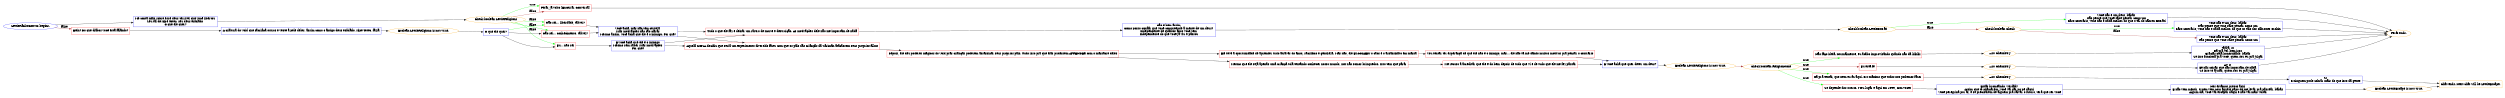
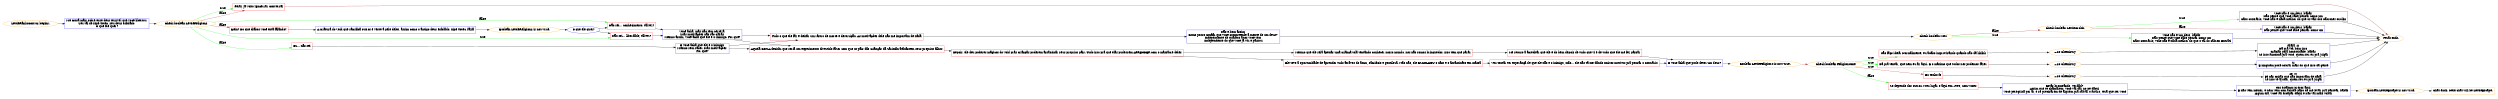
(1492, 8) -> (1340, 6)
(532, 20) -> (483, 37)
(30, 26) -> (30, 24)
(524, 27) -> (603, 32)
(62, 28) -> (219, 26)
(1868, 29) -> (1933, 37)
(2000, 29) -> (2065, 29)
(496, 32) -> (584, 30)
(527, 45) -> none
(1630, 64) -> (1695, 63)
(1868, 67) -> (1933, 75)
(1806, 78) -> (1871, 76)
(2400, 82) -> (2359, 56)
